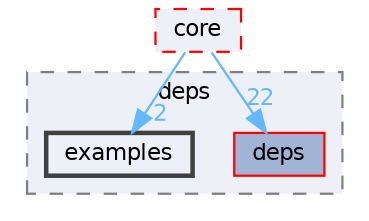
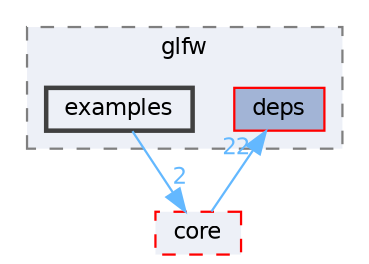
(163, 86) -> (154, 163)
(185, 93) -> (185, 48)
